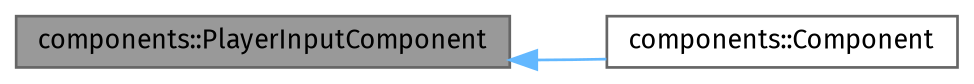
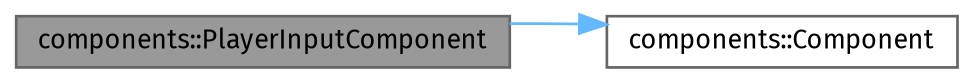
(572, 60) -> (544, 24)
